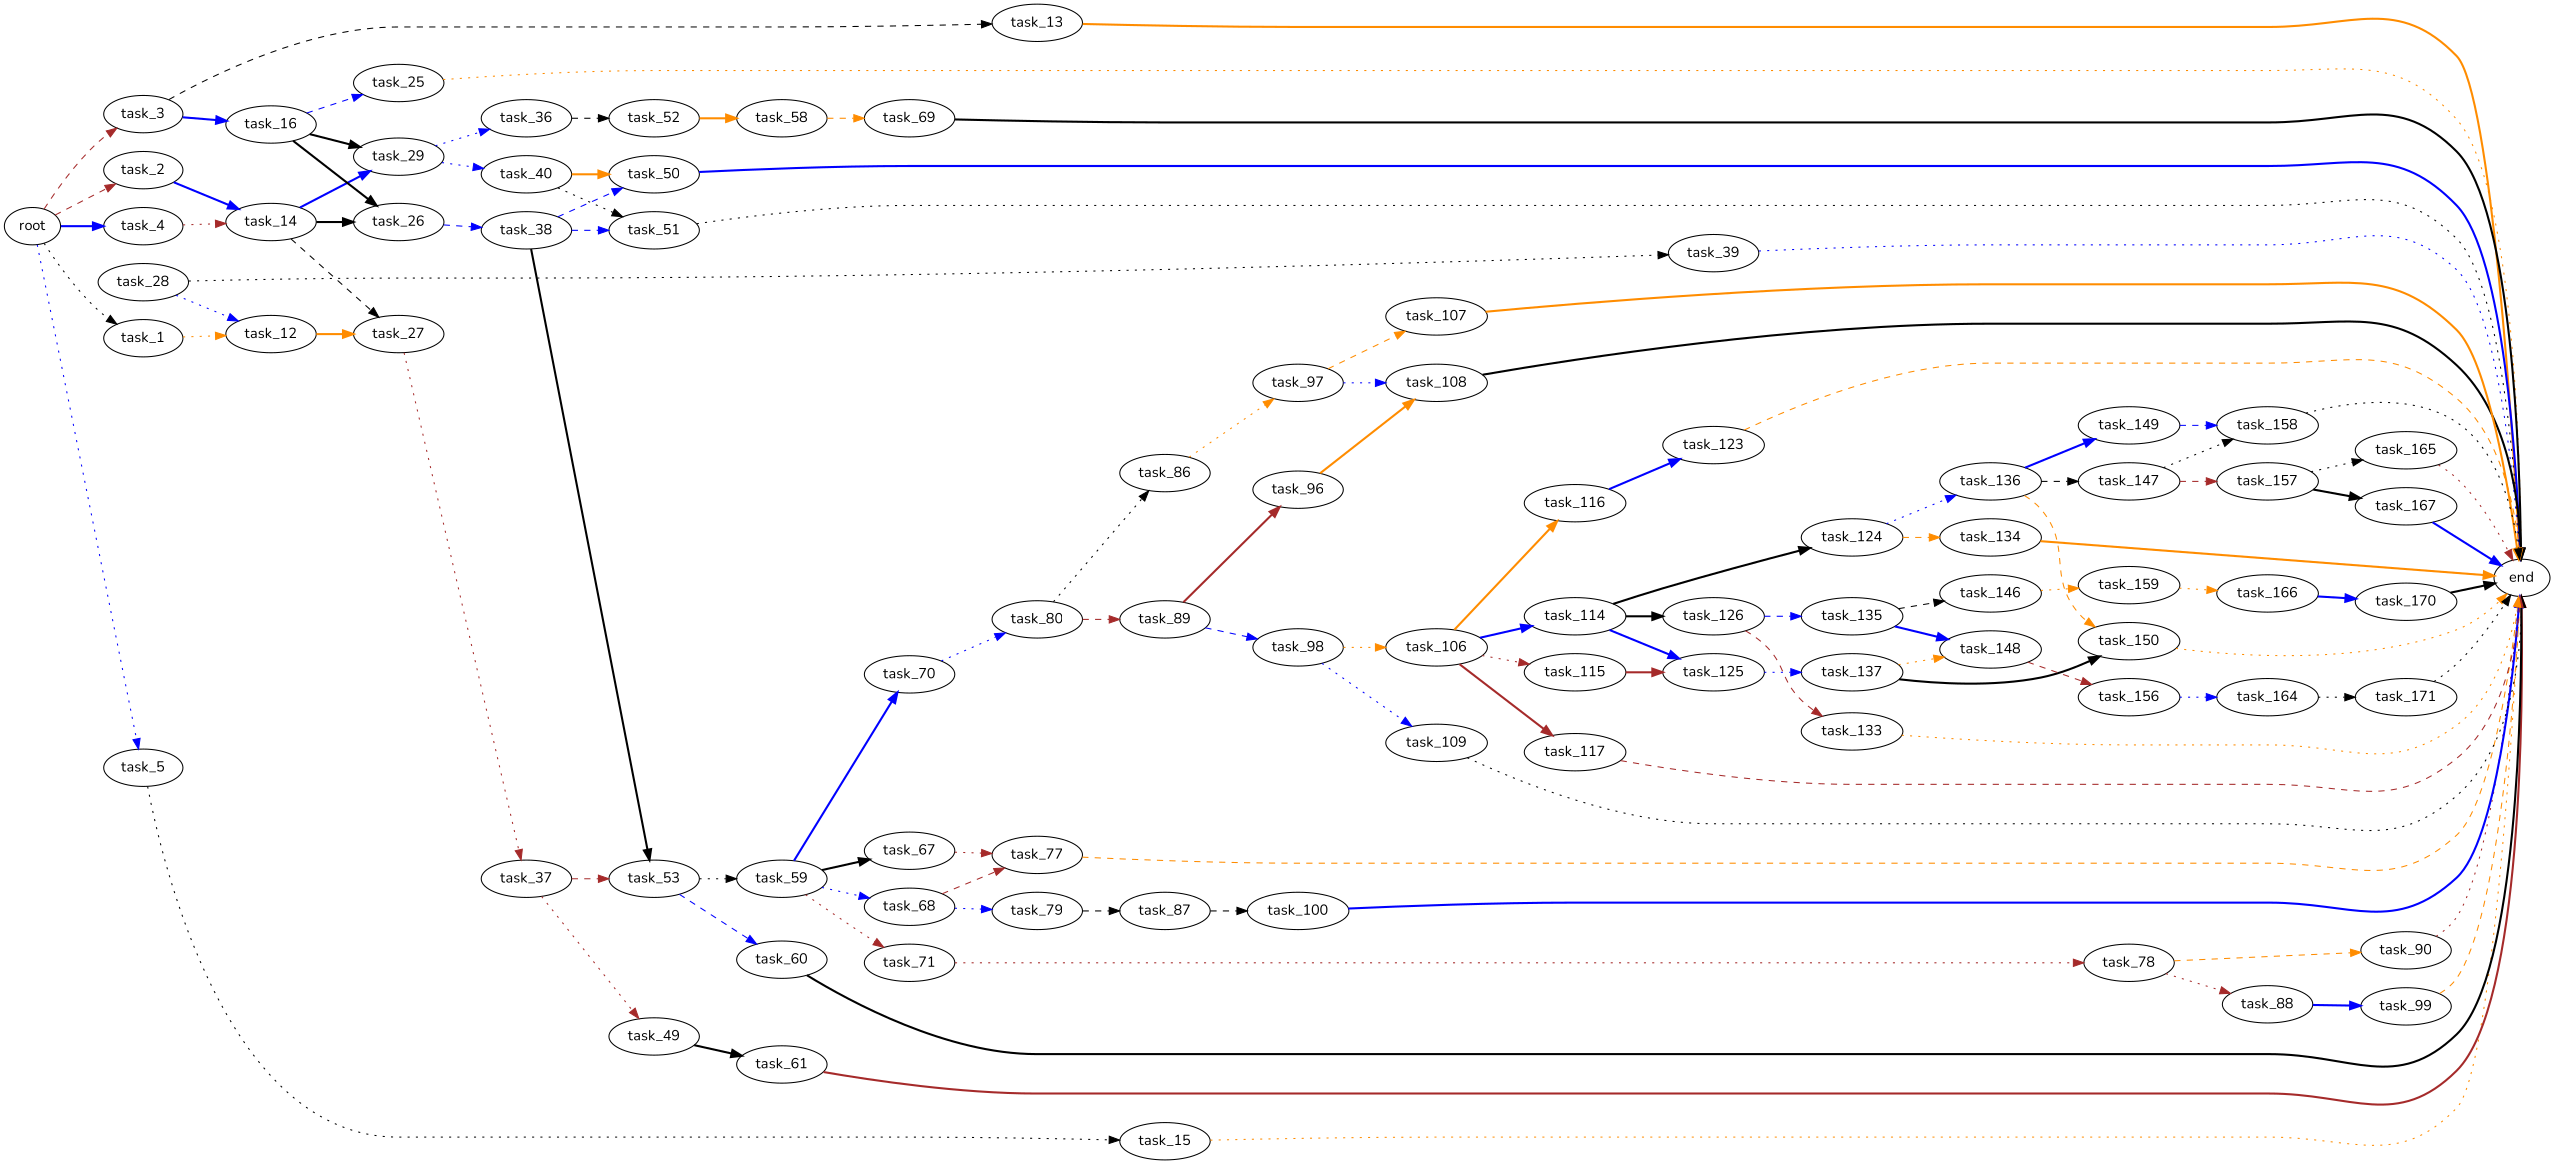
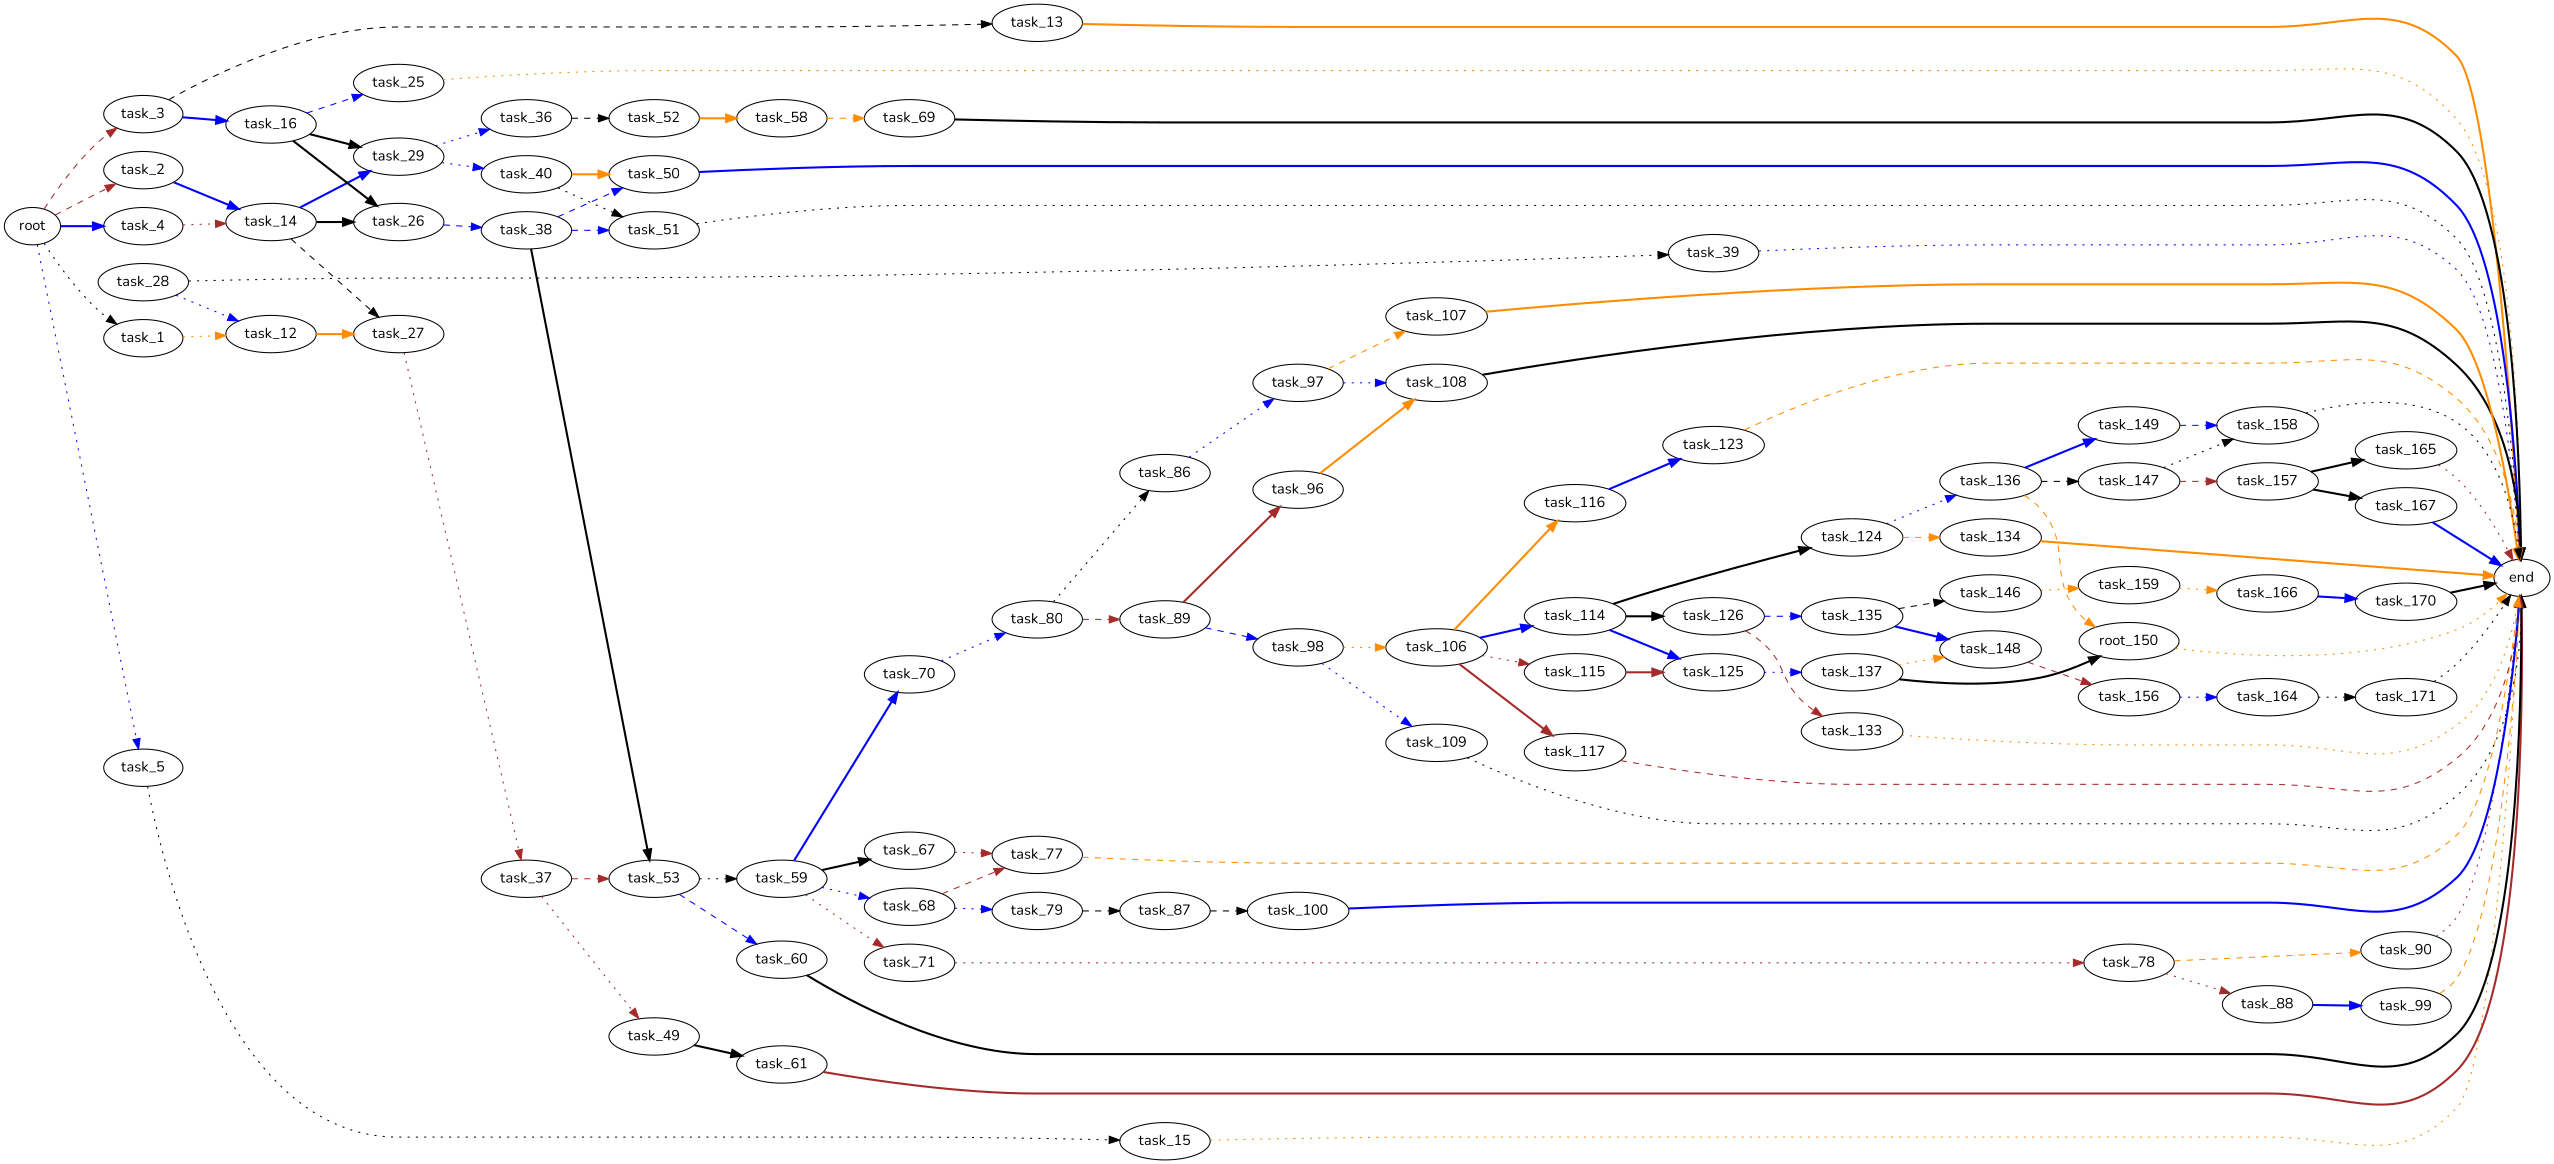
(1227, 431) -> (1227, 431)
(2332, 467) -> (2332, 467)
(2129, 641) -> (2129, 641)
